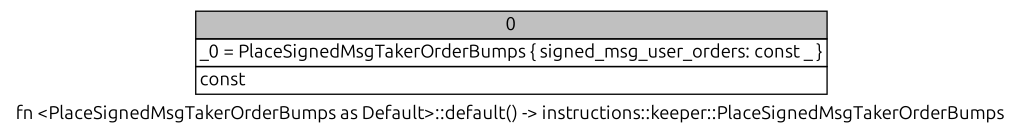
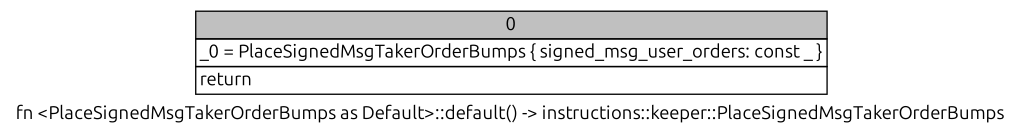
(223, 80) -> (226, 80)
